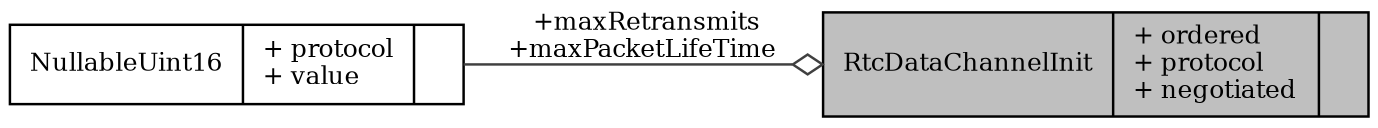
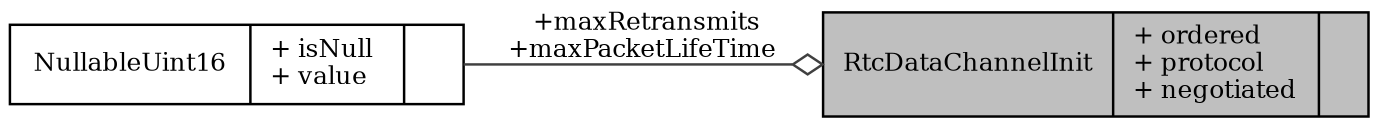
(328, 50) -> (322, 50)
